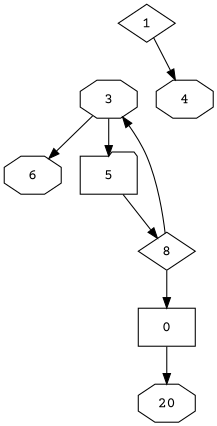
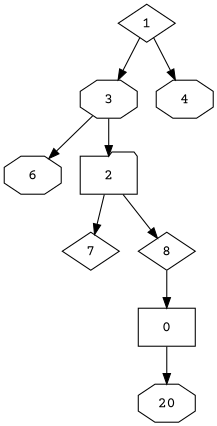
(109, 175) -> (109, 175)
(154, 177) -> (131, 54)
none -> (91, 251)
